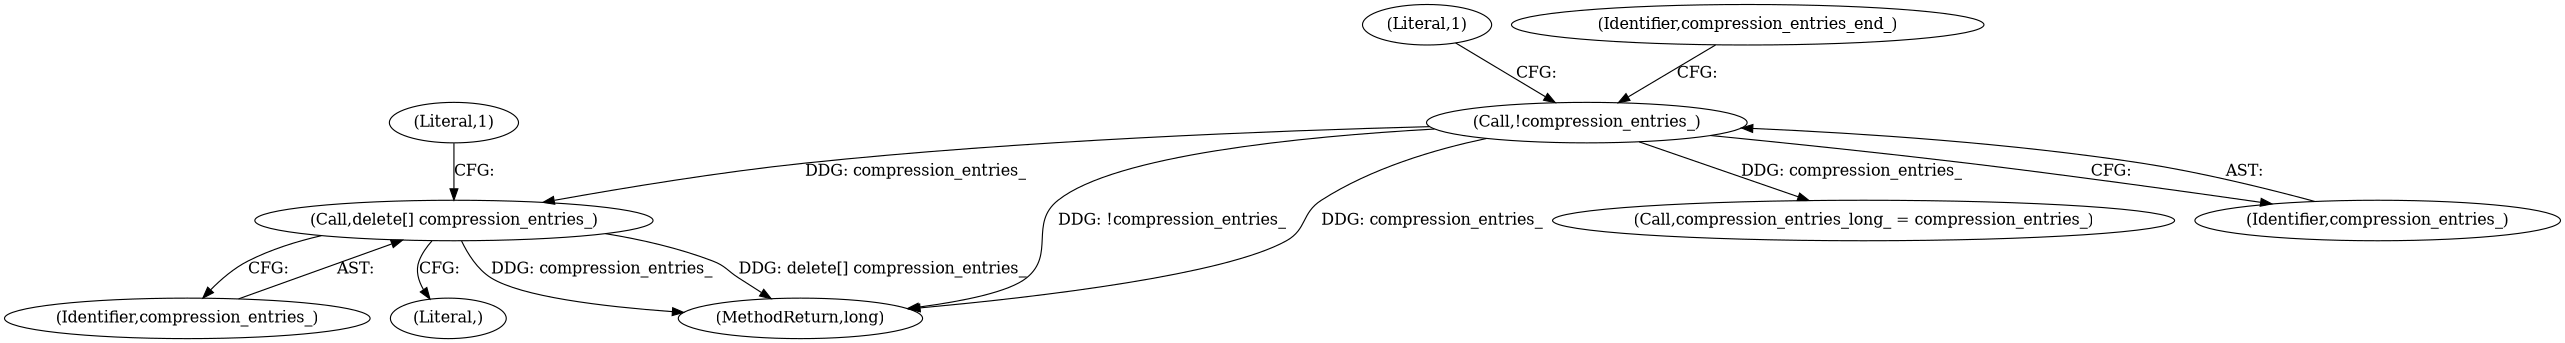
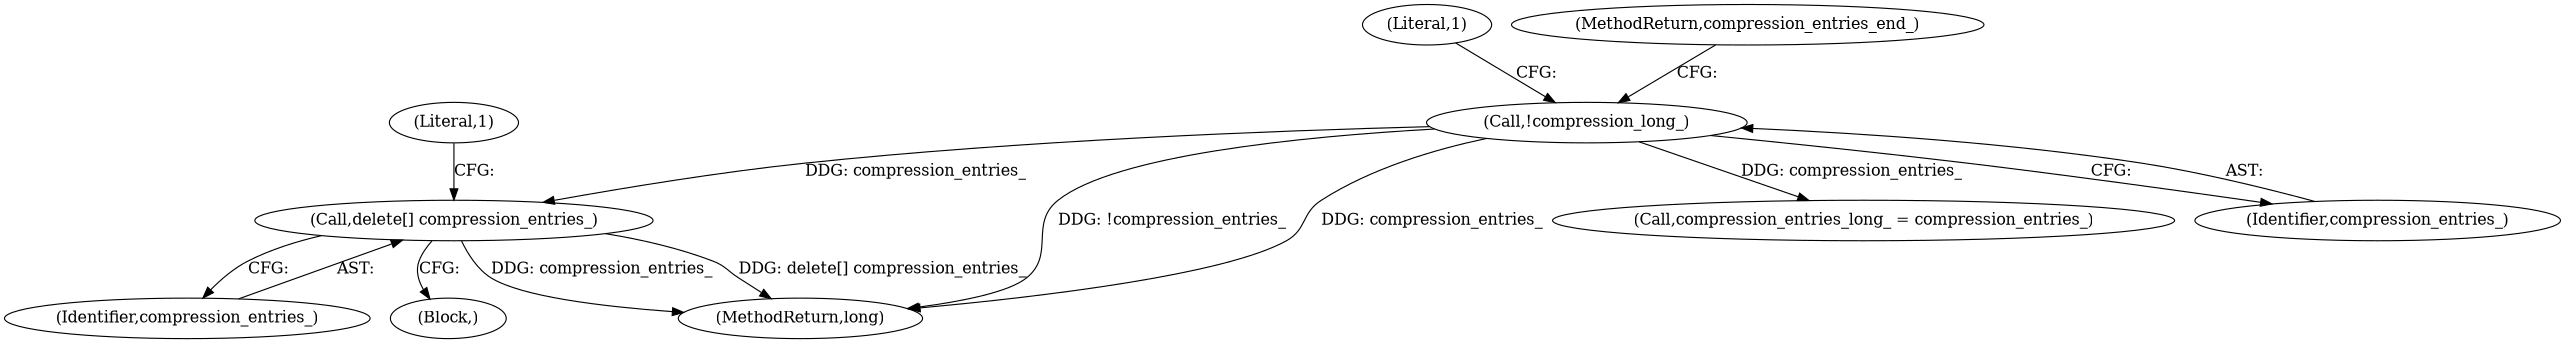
(1748, 25) -> (1748, 25)
(1587, 123) -> (1587, 123)
(448, 318) -> (448, 318)
